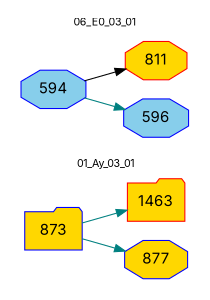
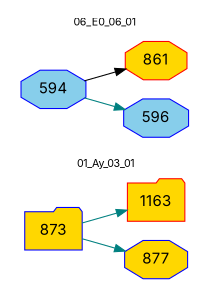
(105, 23) -> (105, 23)
(156, 61) -> (156, 61)
(156, 202) -> (156, 202)
